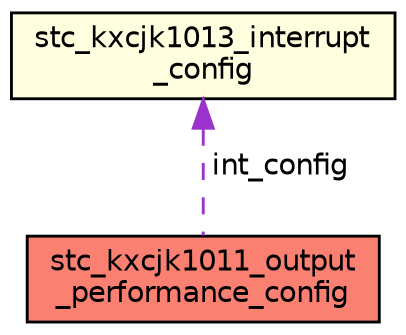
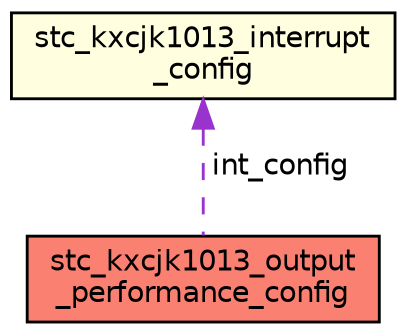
(203, 279) -> (203, 279)
